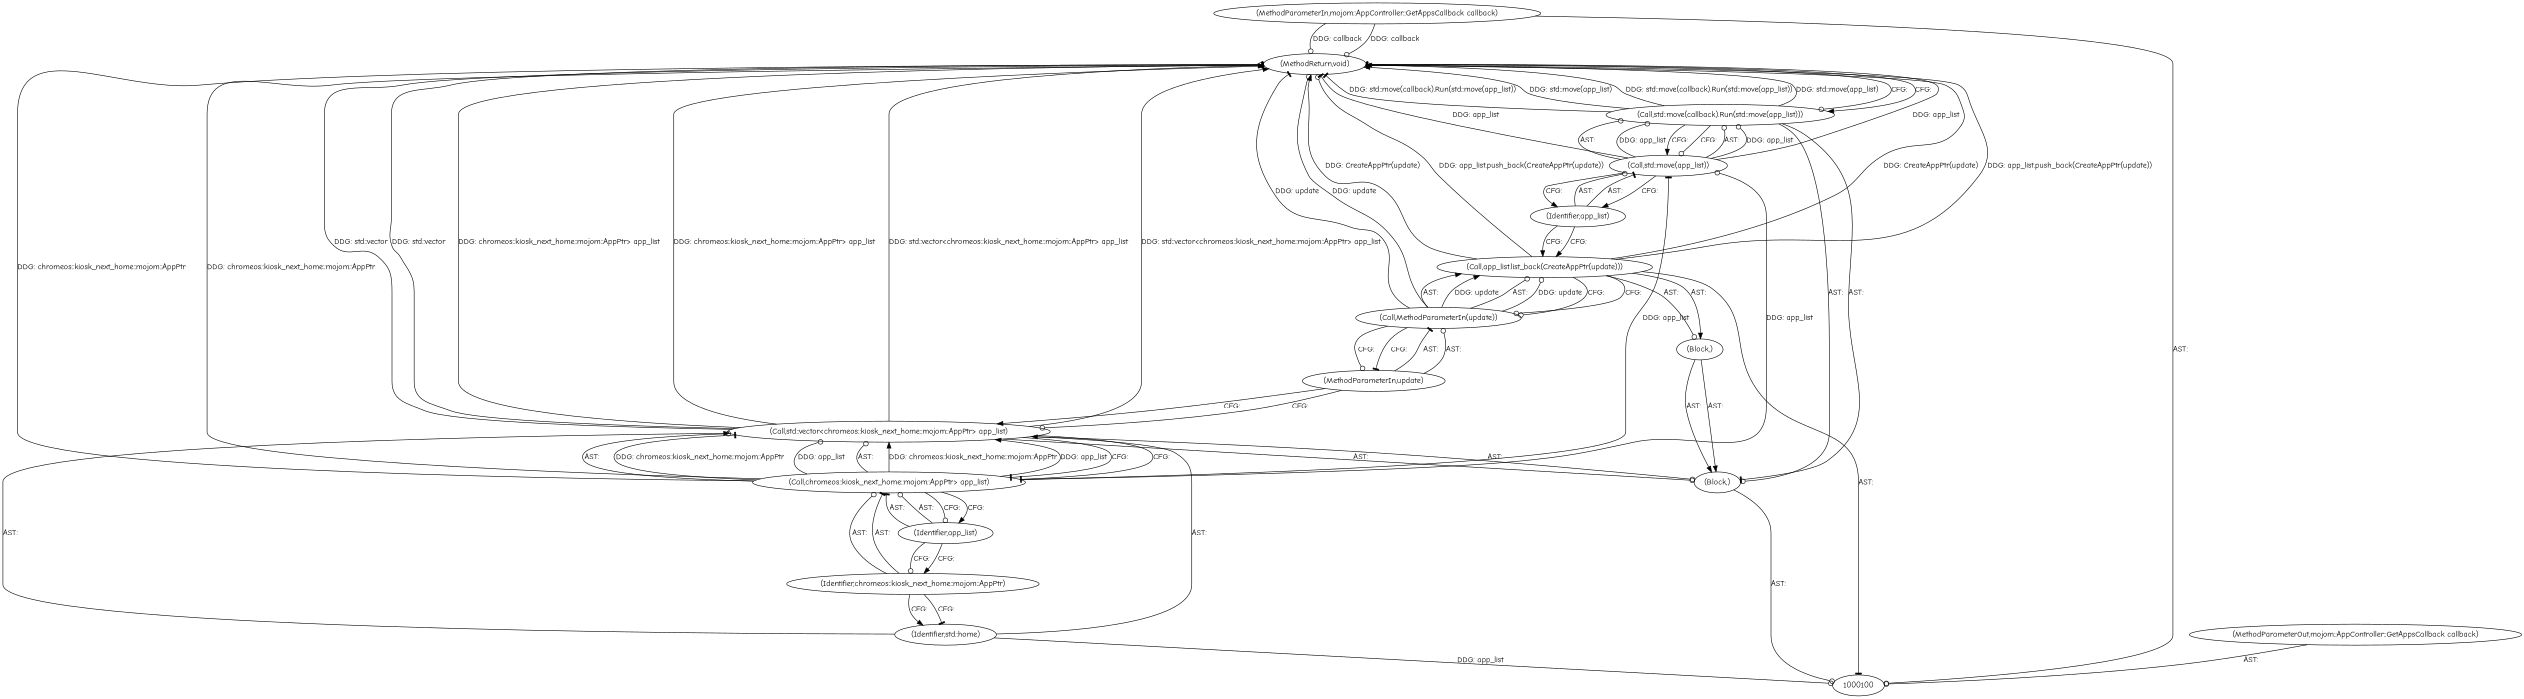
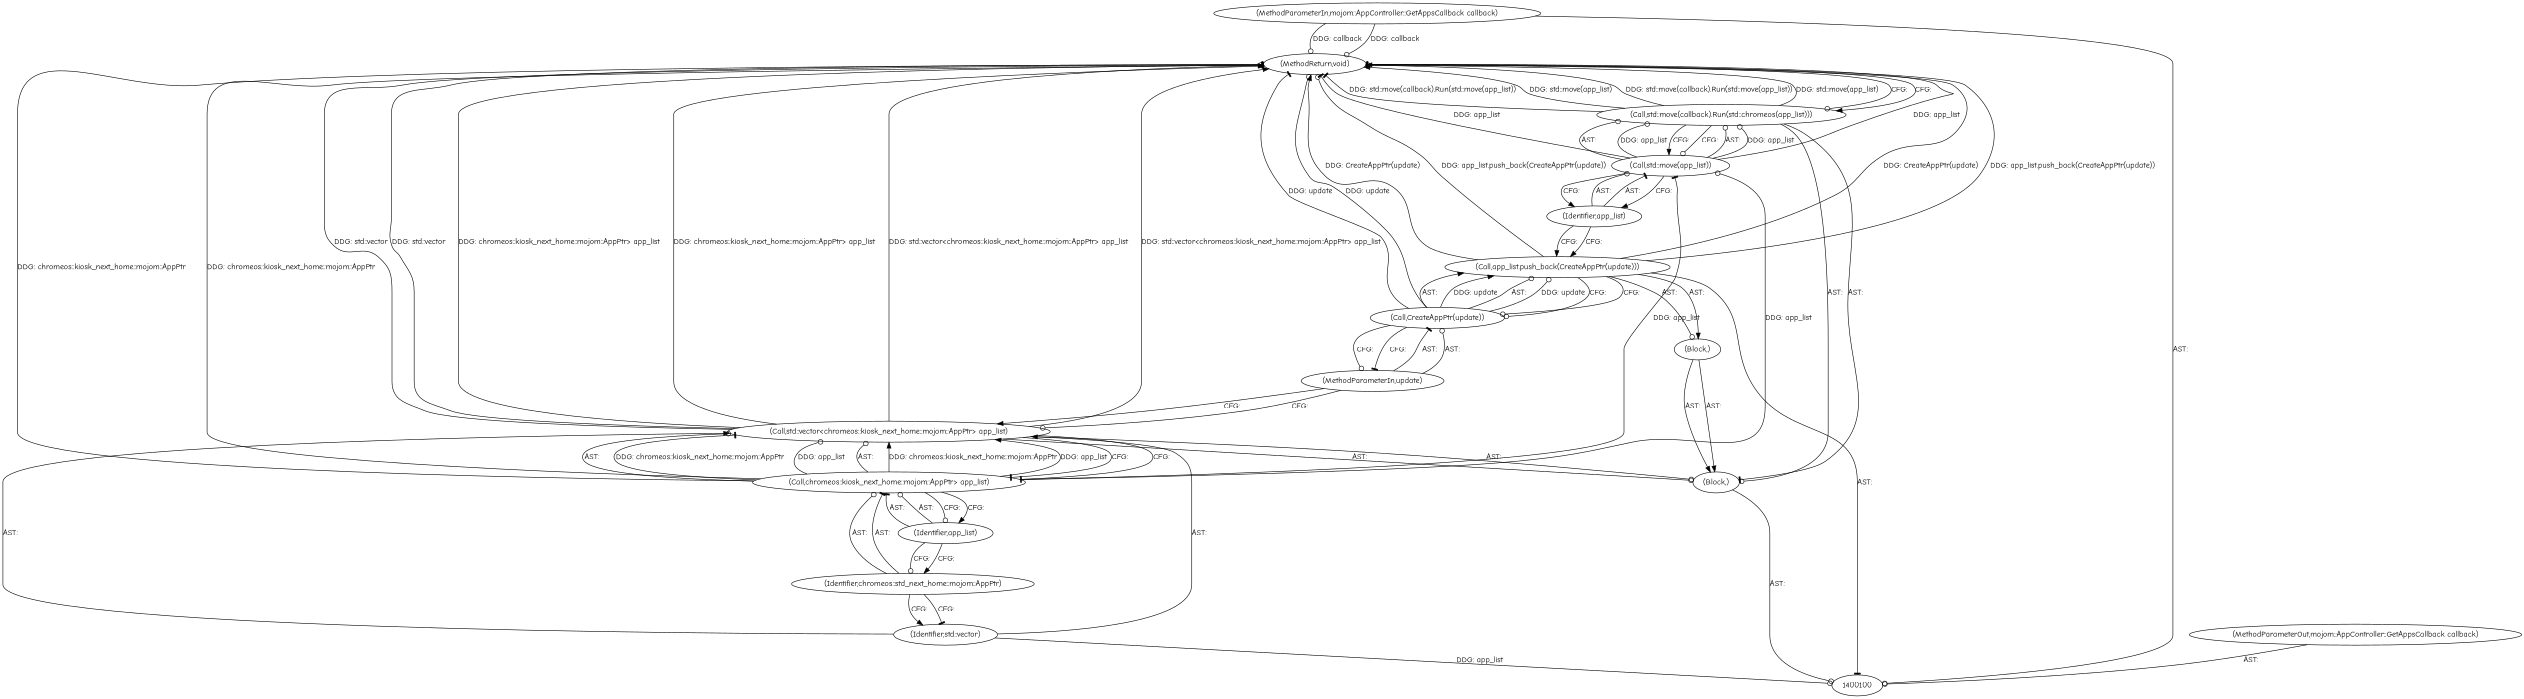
(1720, 115) -> (1721, 115)
(1545, 267) -> (1558, 267)
(1438, 318) -> (1437, 318)
(913, 584) -> (913, 584)
(946, 635) -> (946, 635)
(1859, 685) -> (1857, 685)
